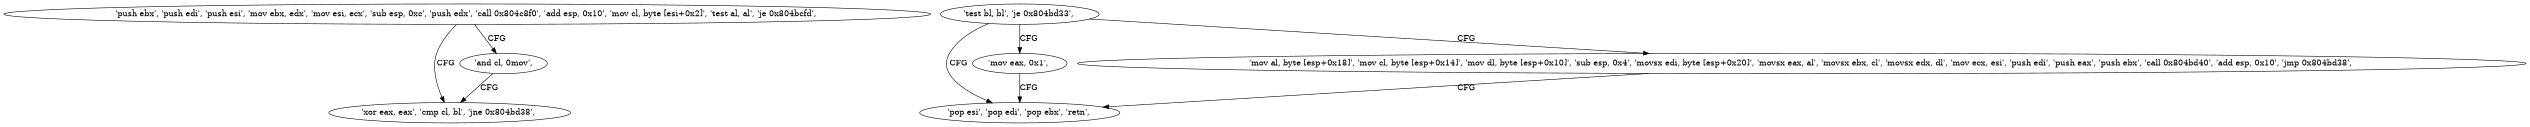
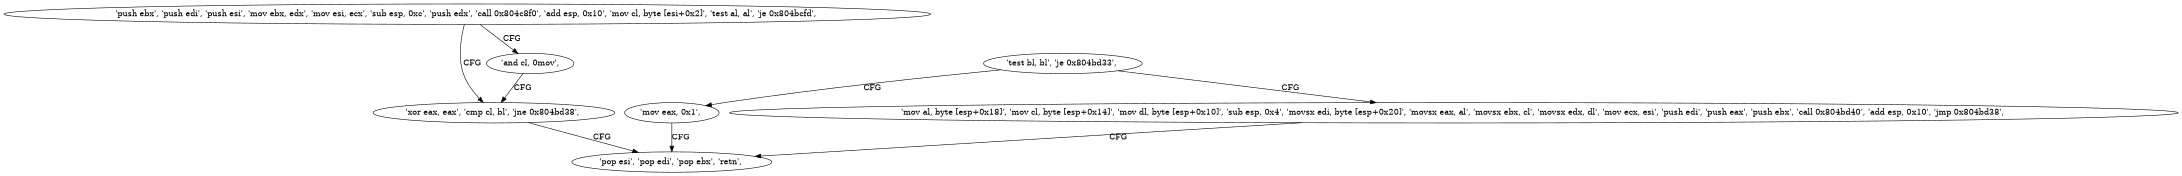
(947, 62) -> (580, 137)
